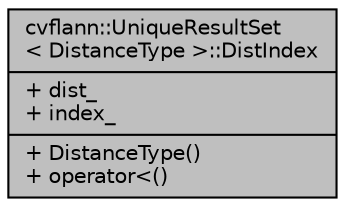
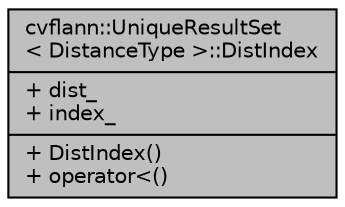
(114, 154) -> (94, 154)
